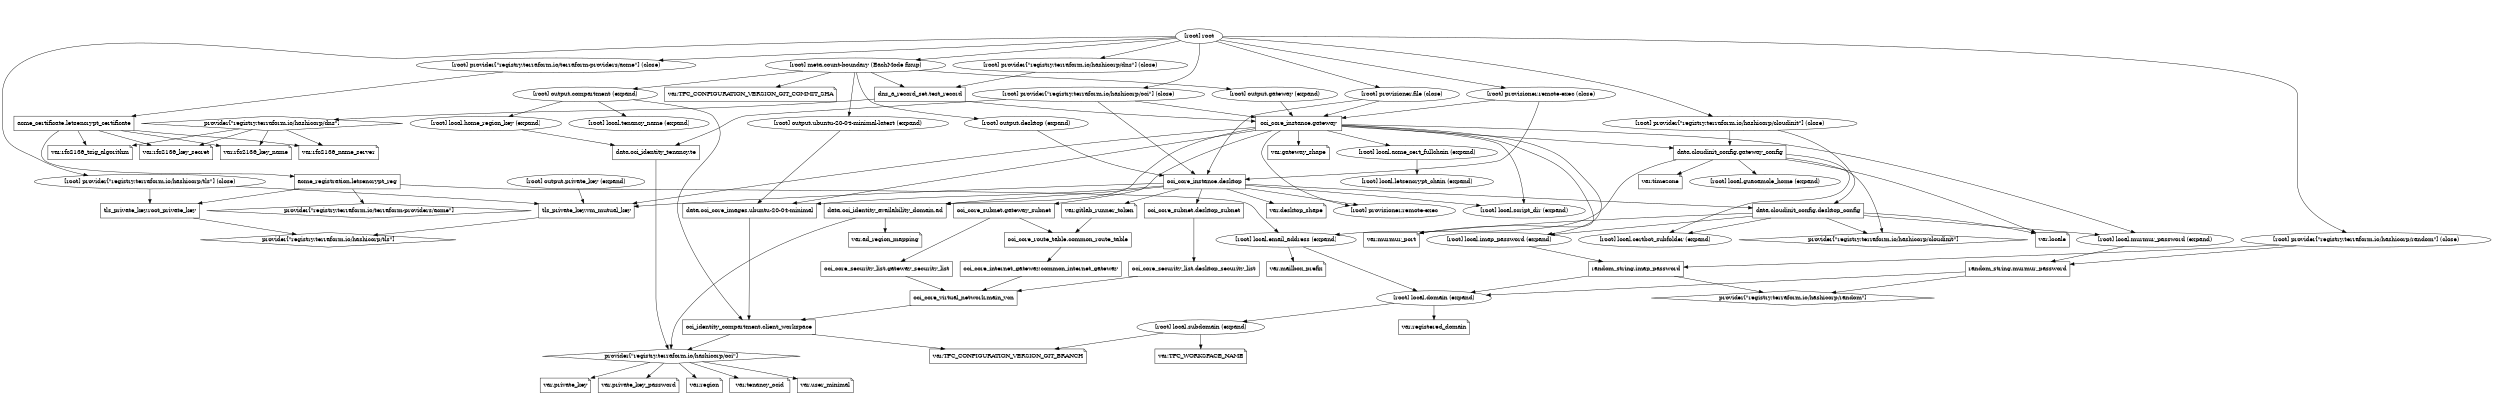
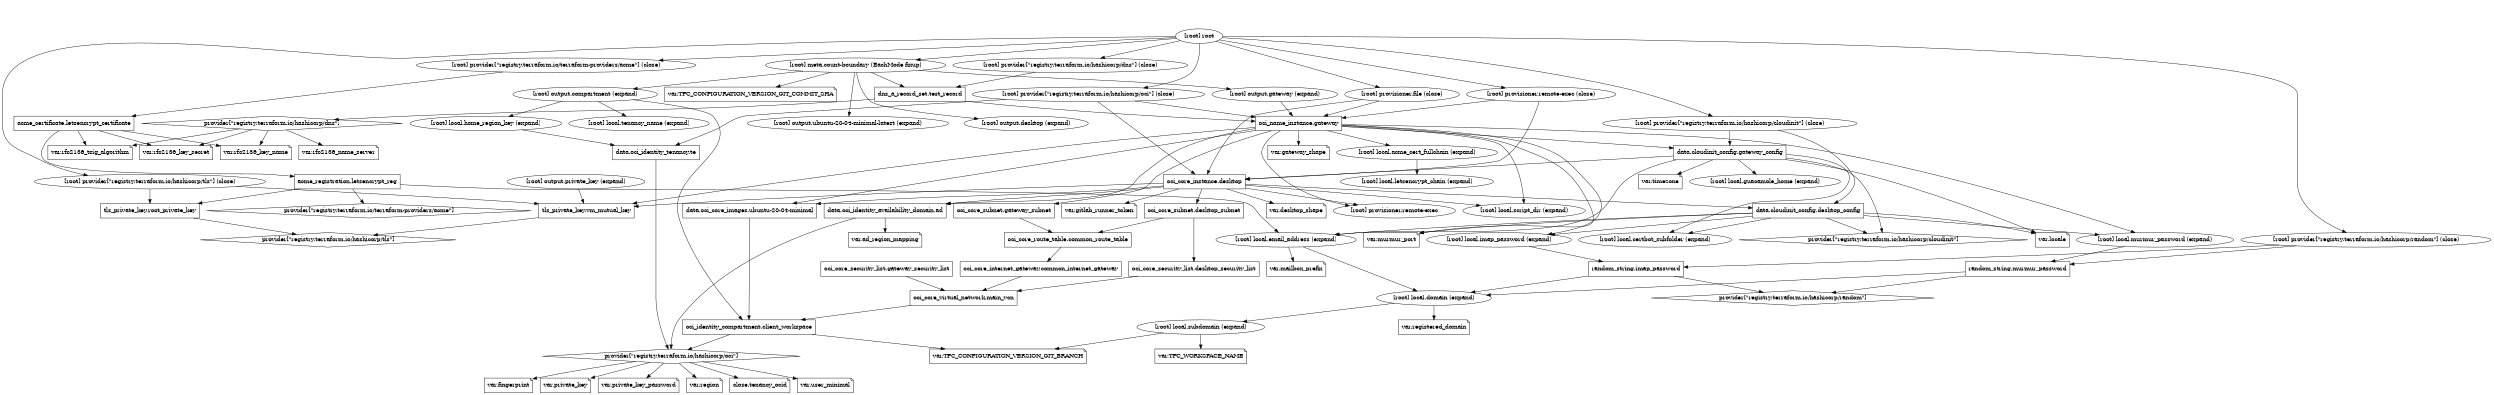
(1299, 123) -> (1299, 123)
(215, 137) -> none
(1096, 159) -> (1483, 166)
(800, 166) -> none
(1085, 224) -> (1133, 225)
none -> (1453, 227)
(947, 239) -> none
none -> (508, 385)
(760, 385) -> (760, 385)
